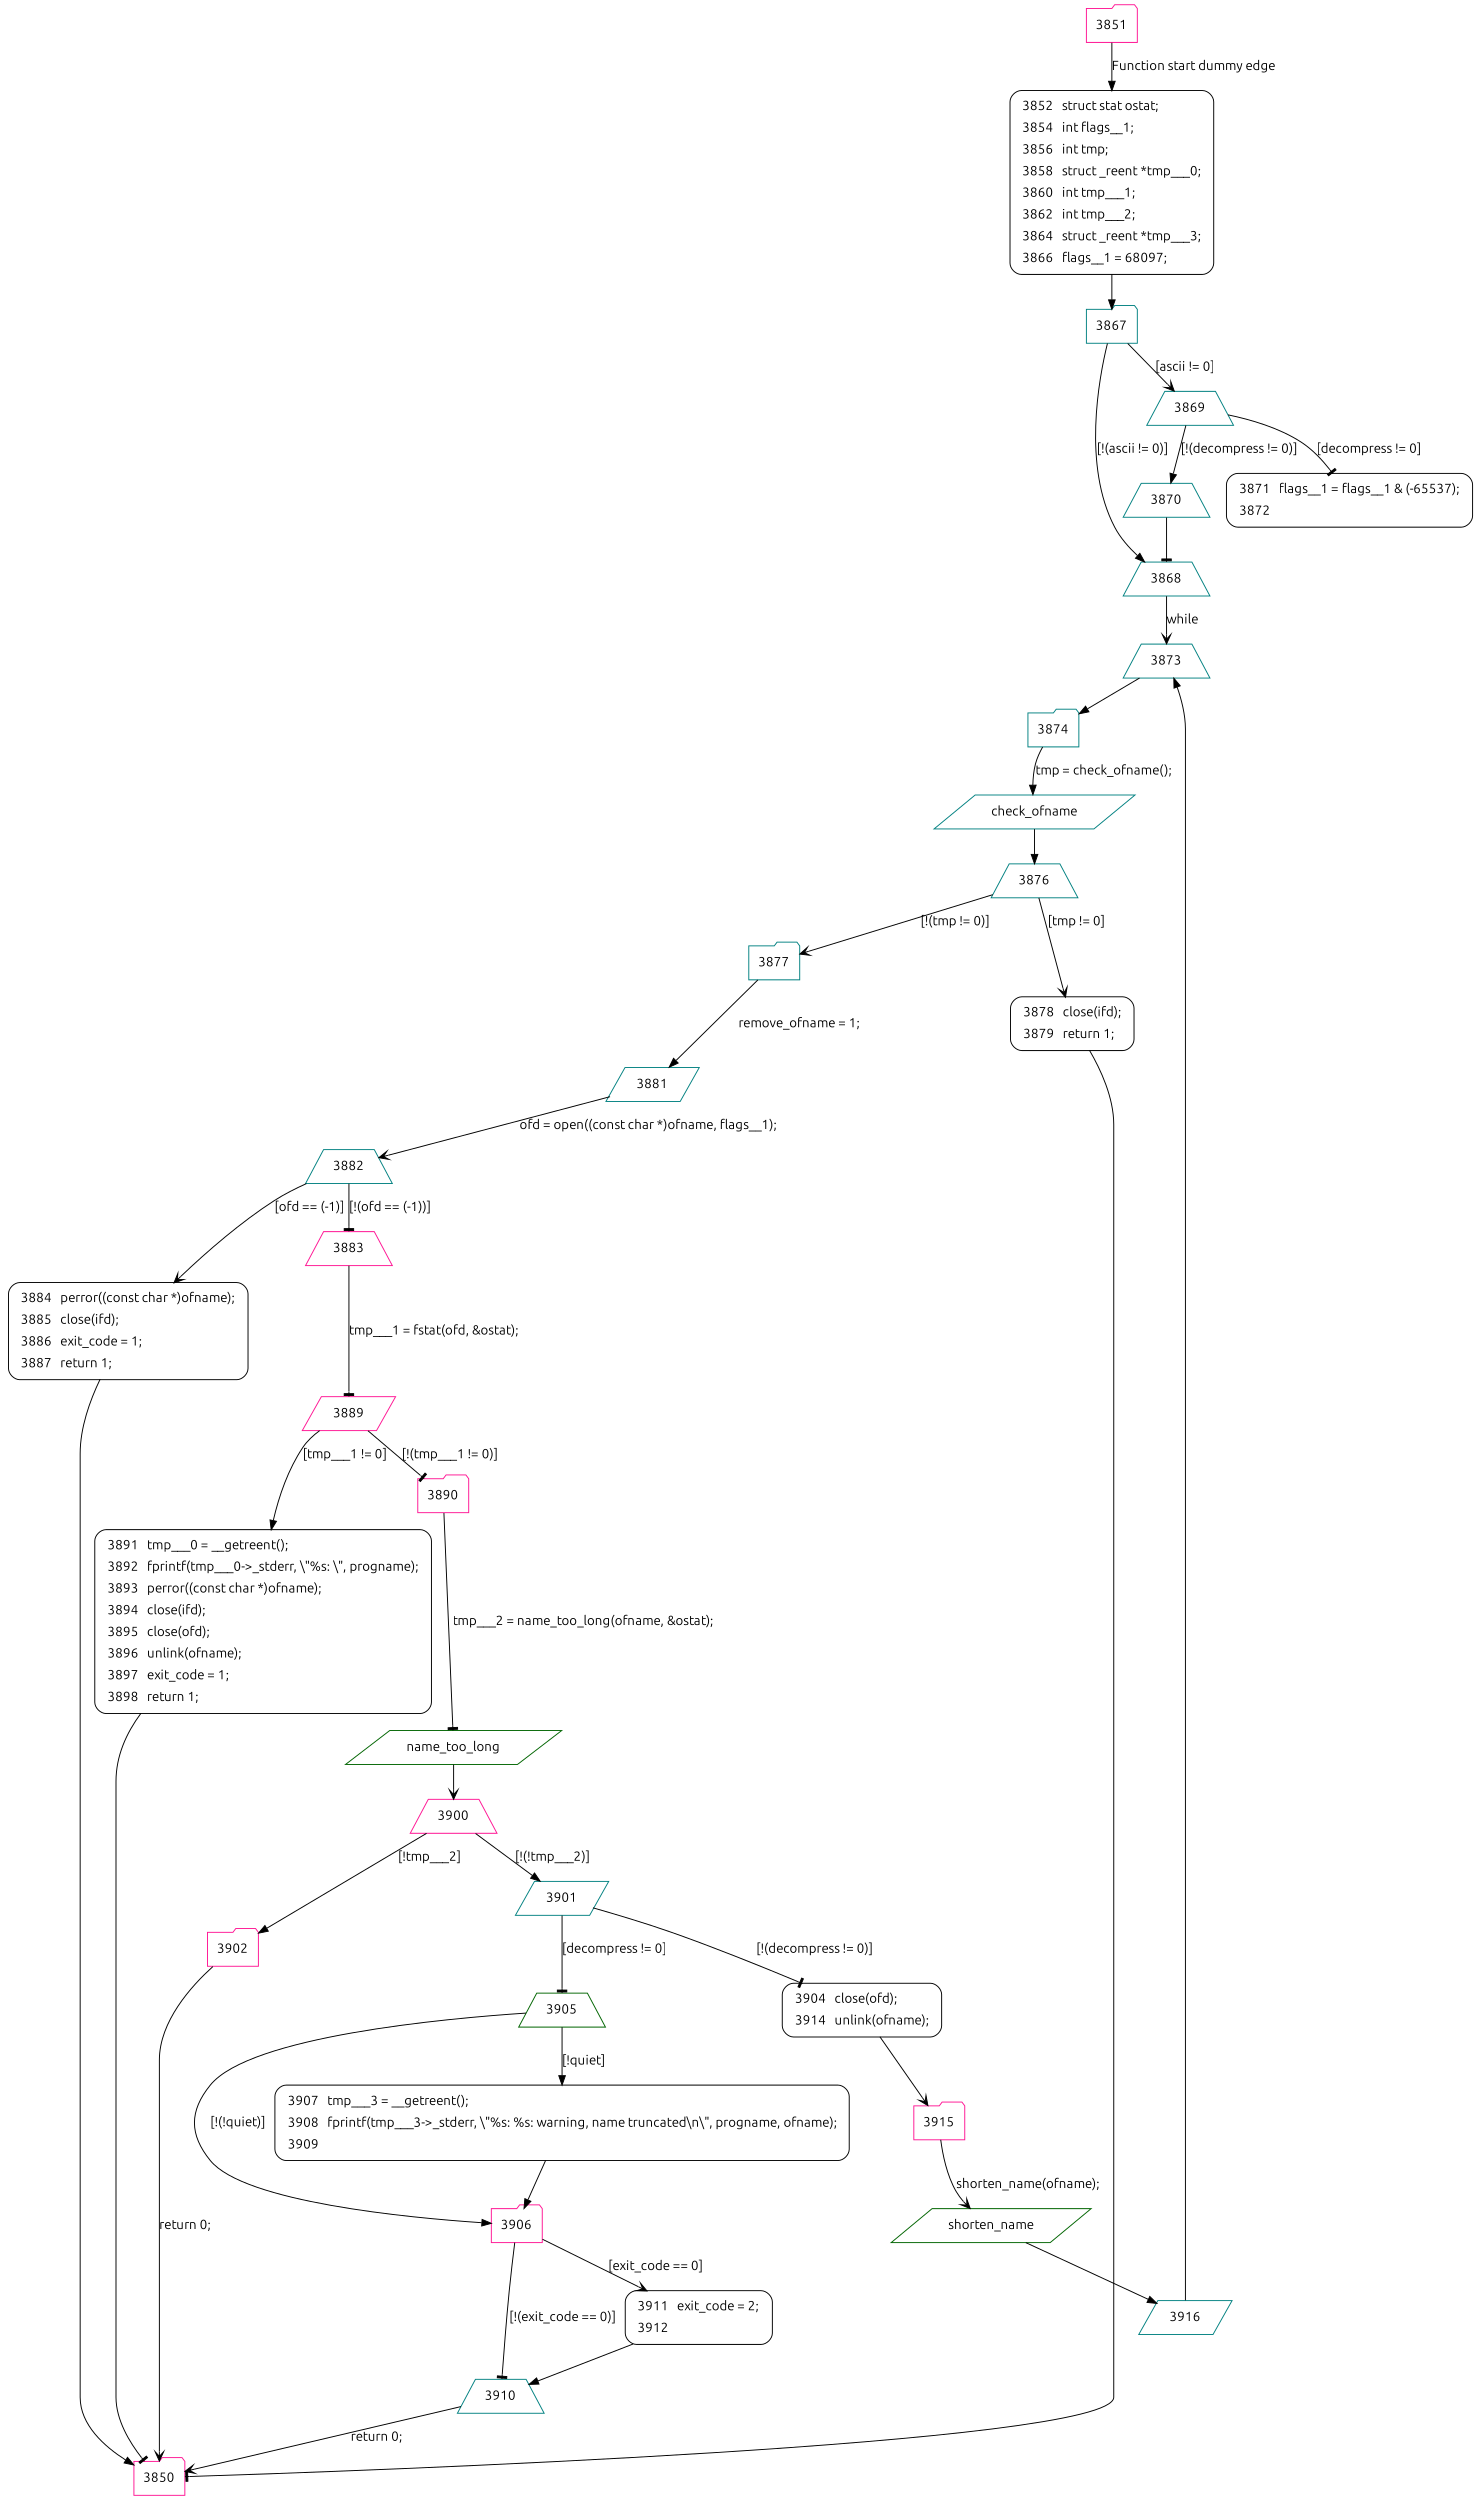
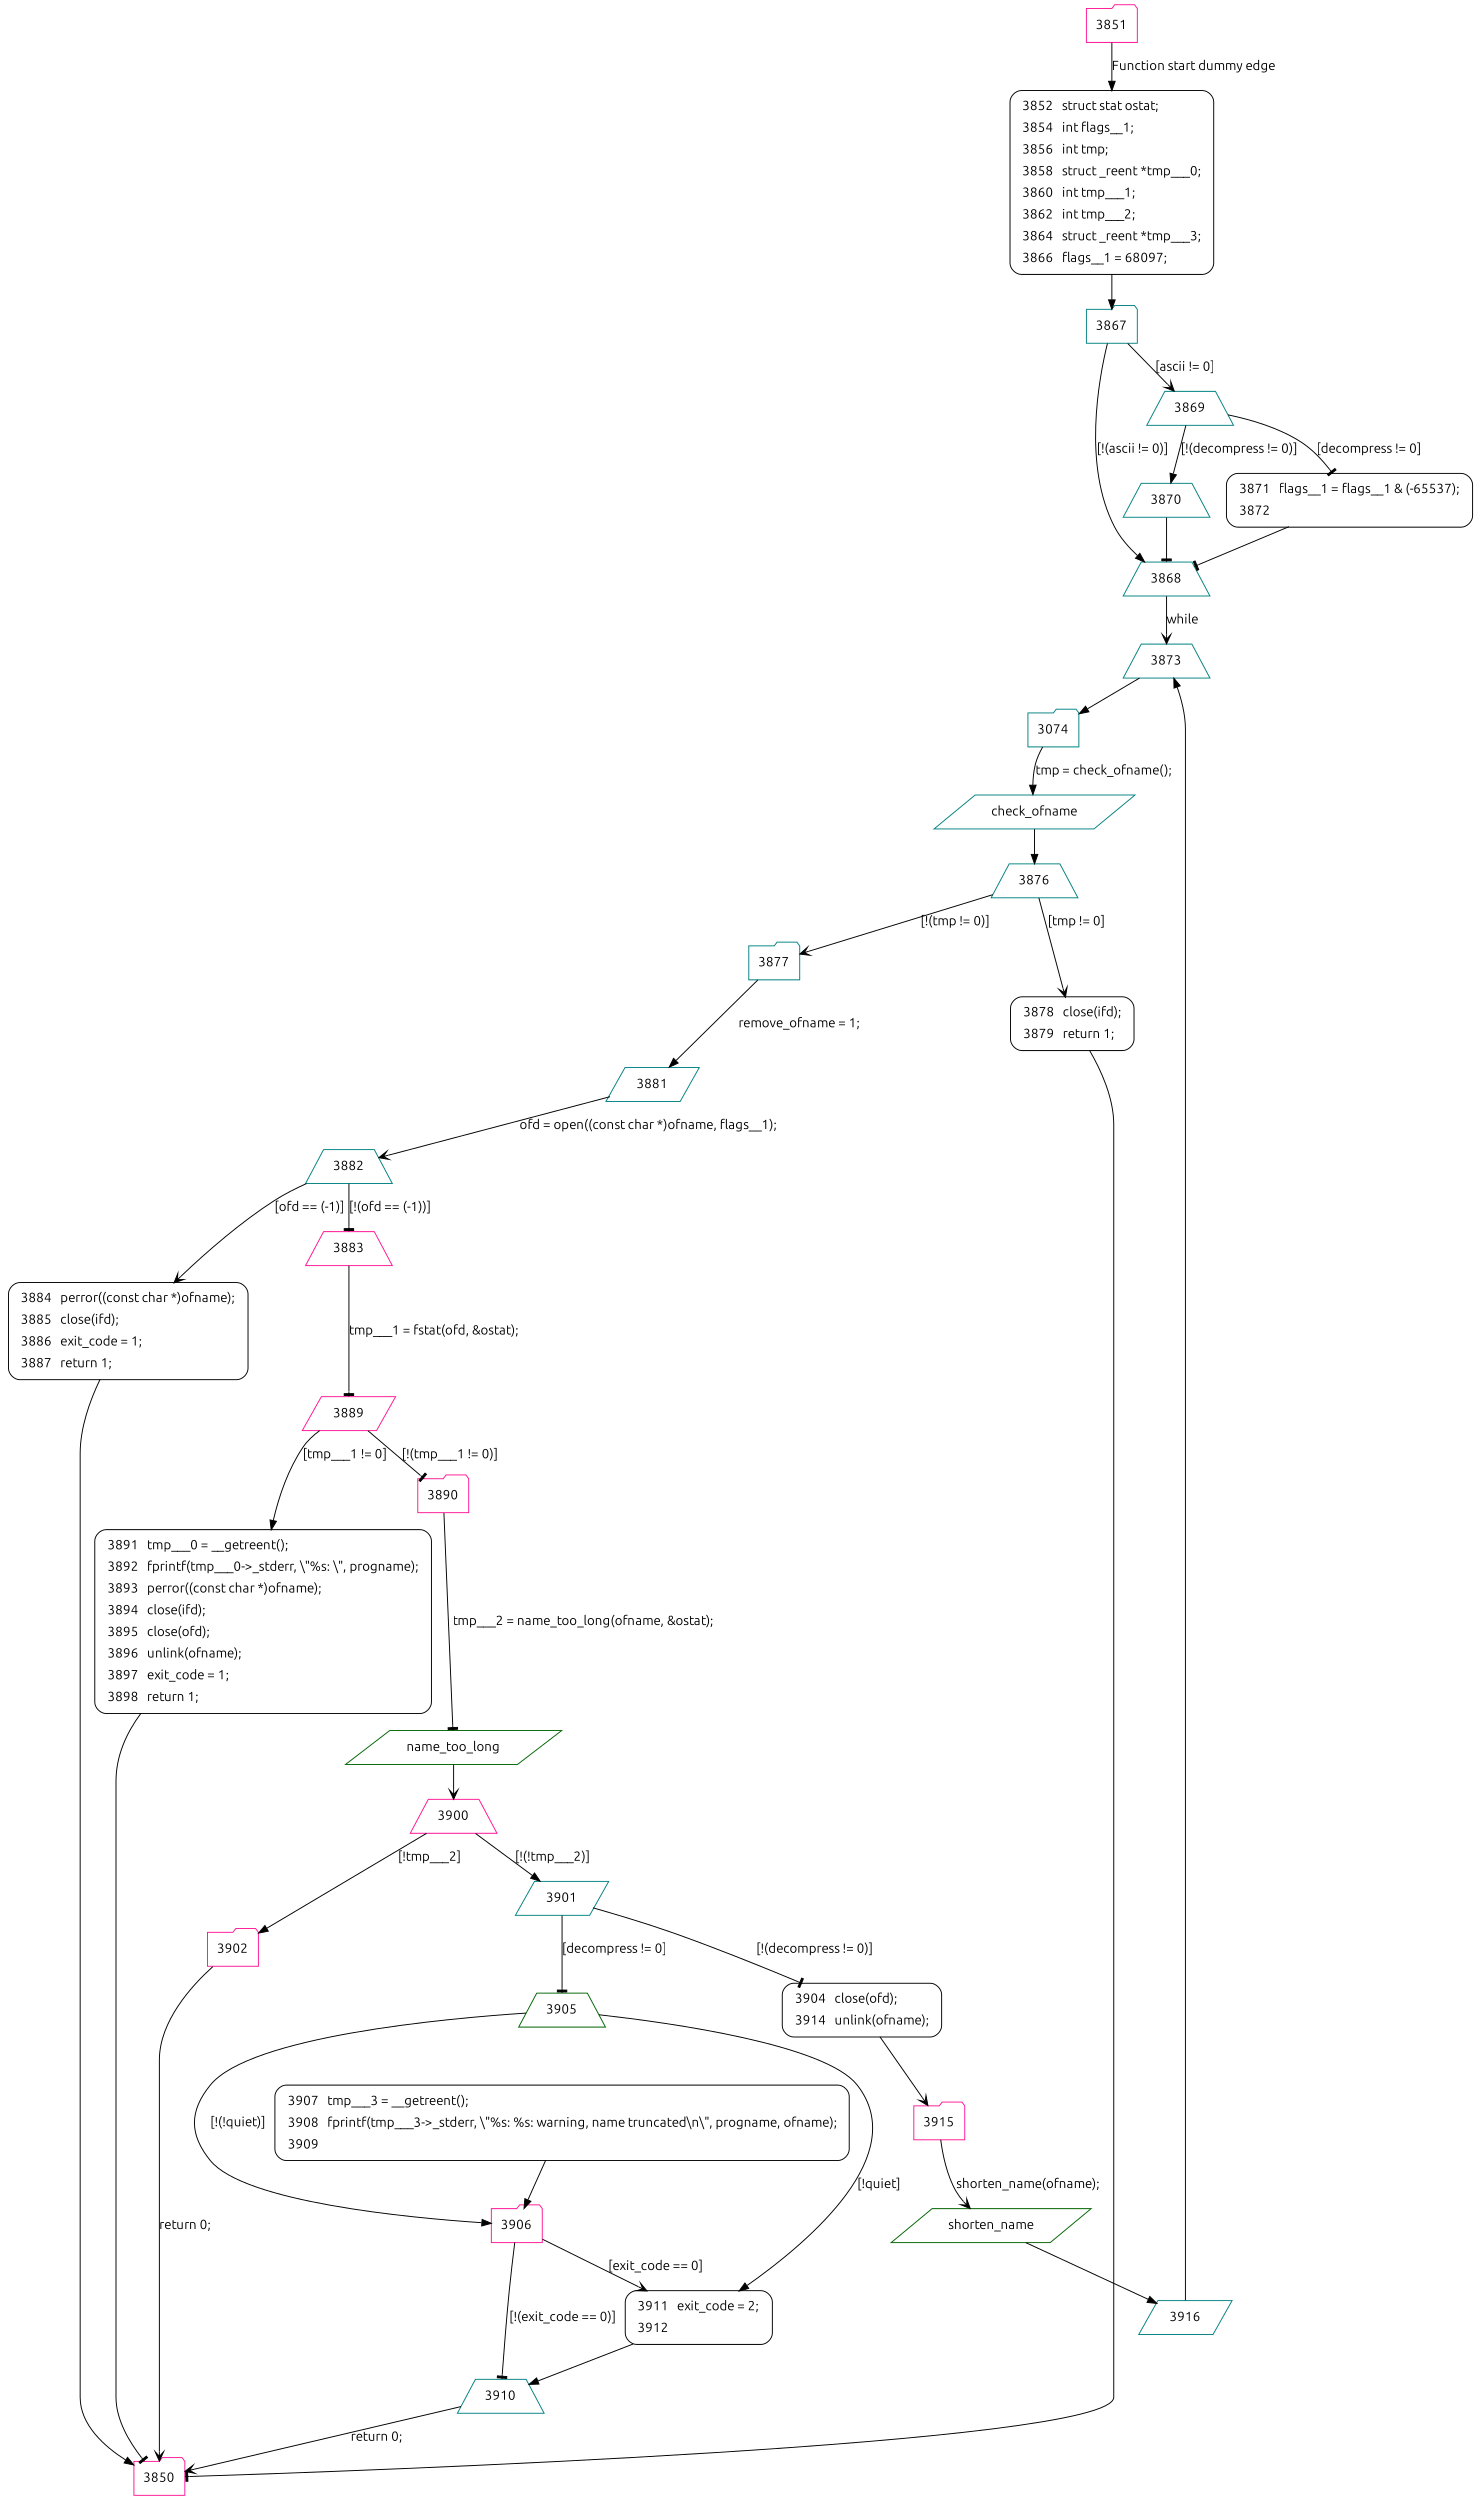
none -> (1244, 546)
(1053, 730) -> (1053, 730)
(562, 2051) -> (851, 2079)
